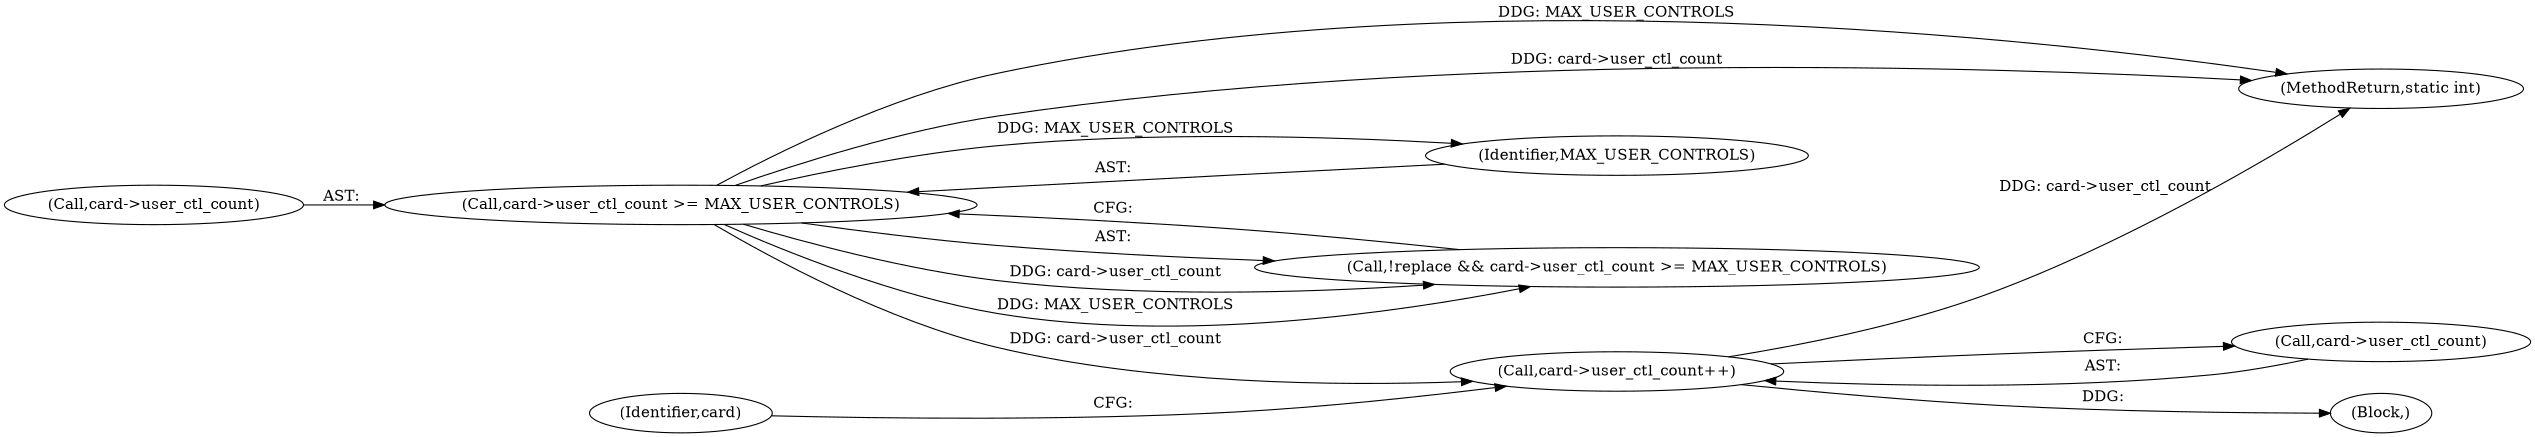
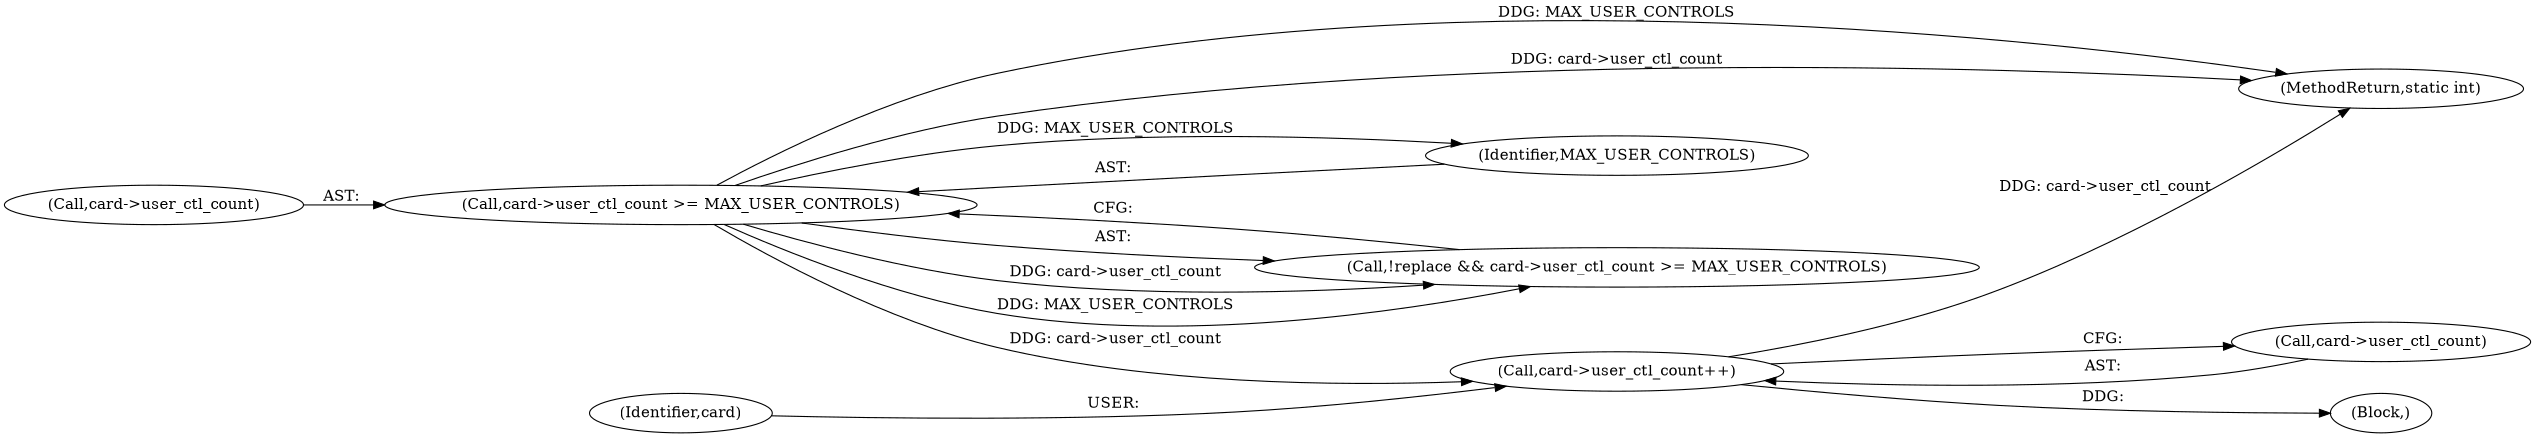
(1116, 404) -> (1116, 404)
